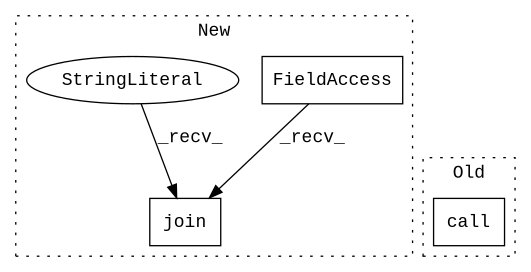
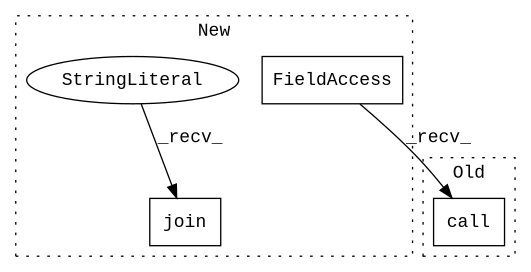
(264, 146) -> (404, 144)
